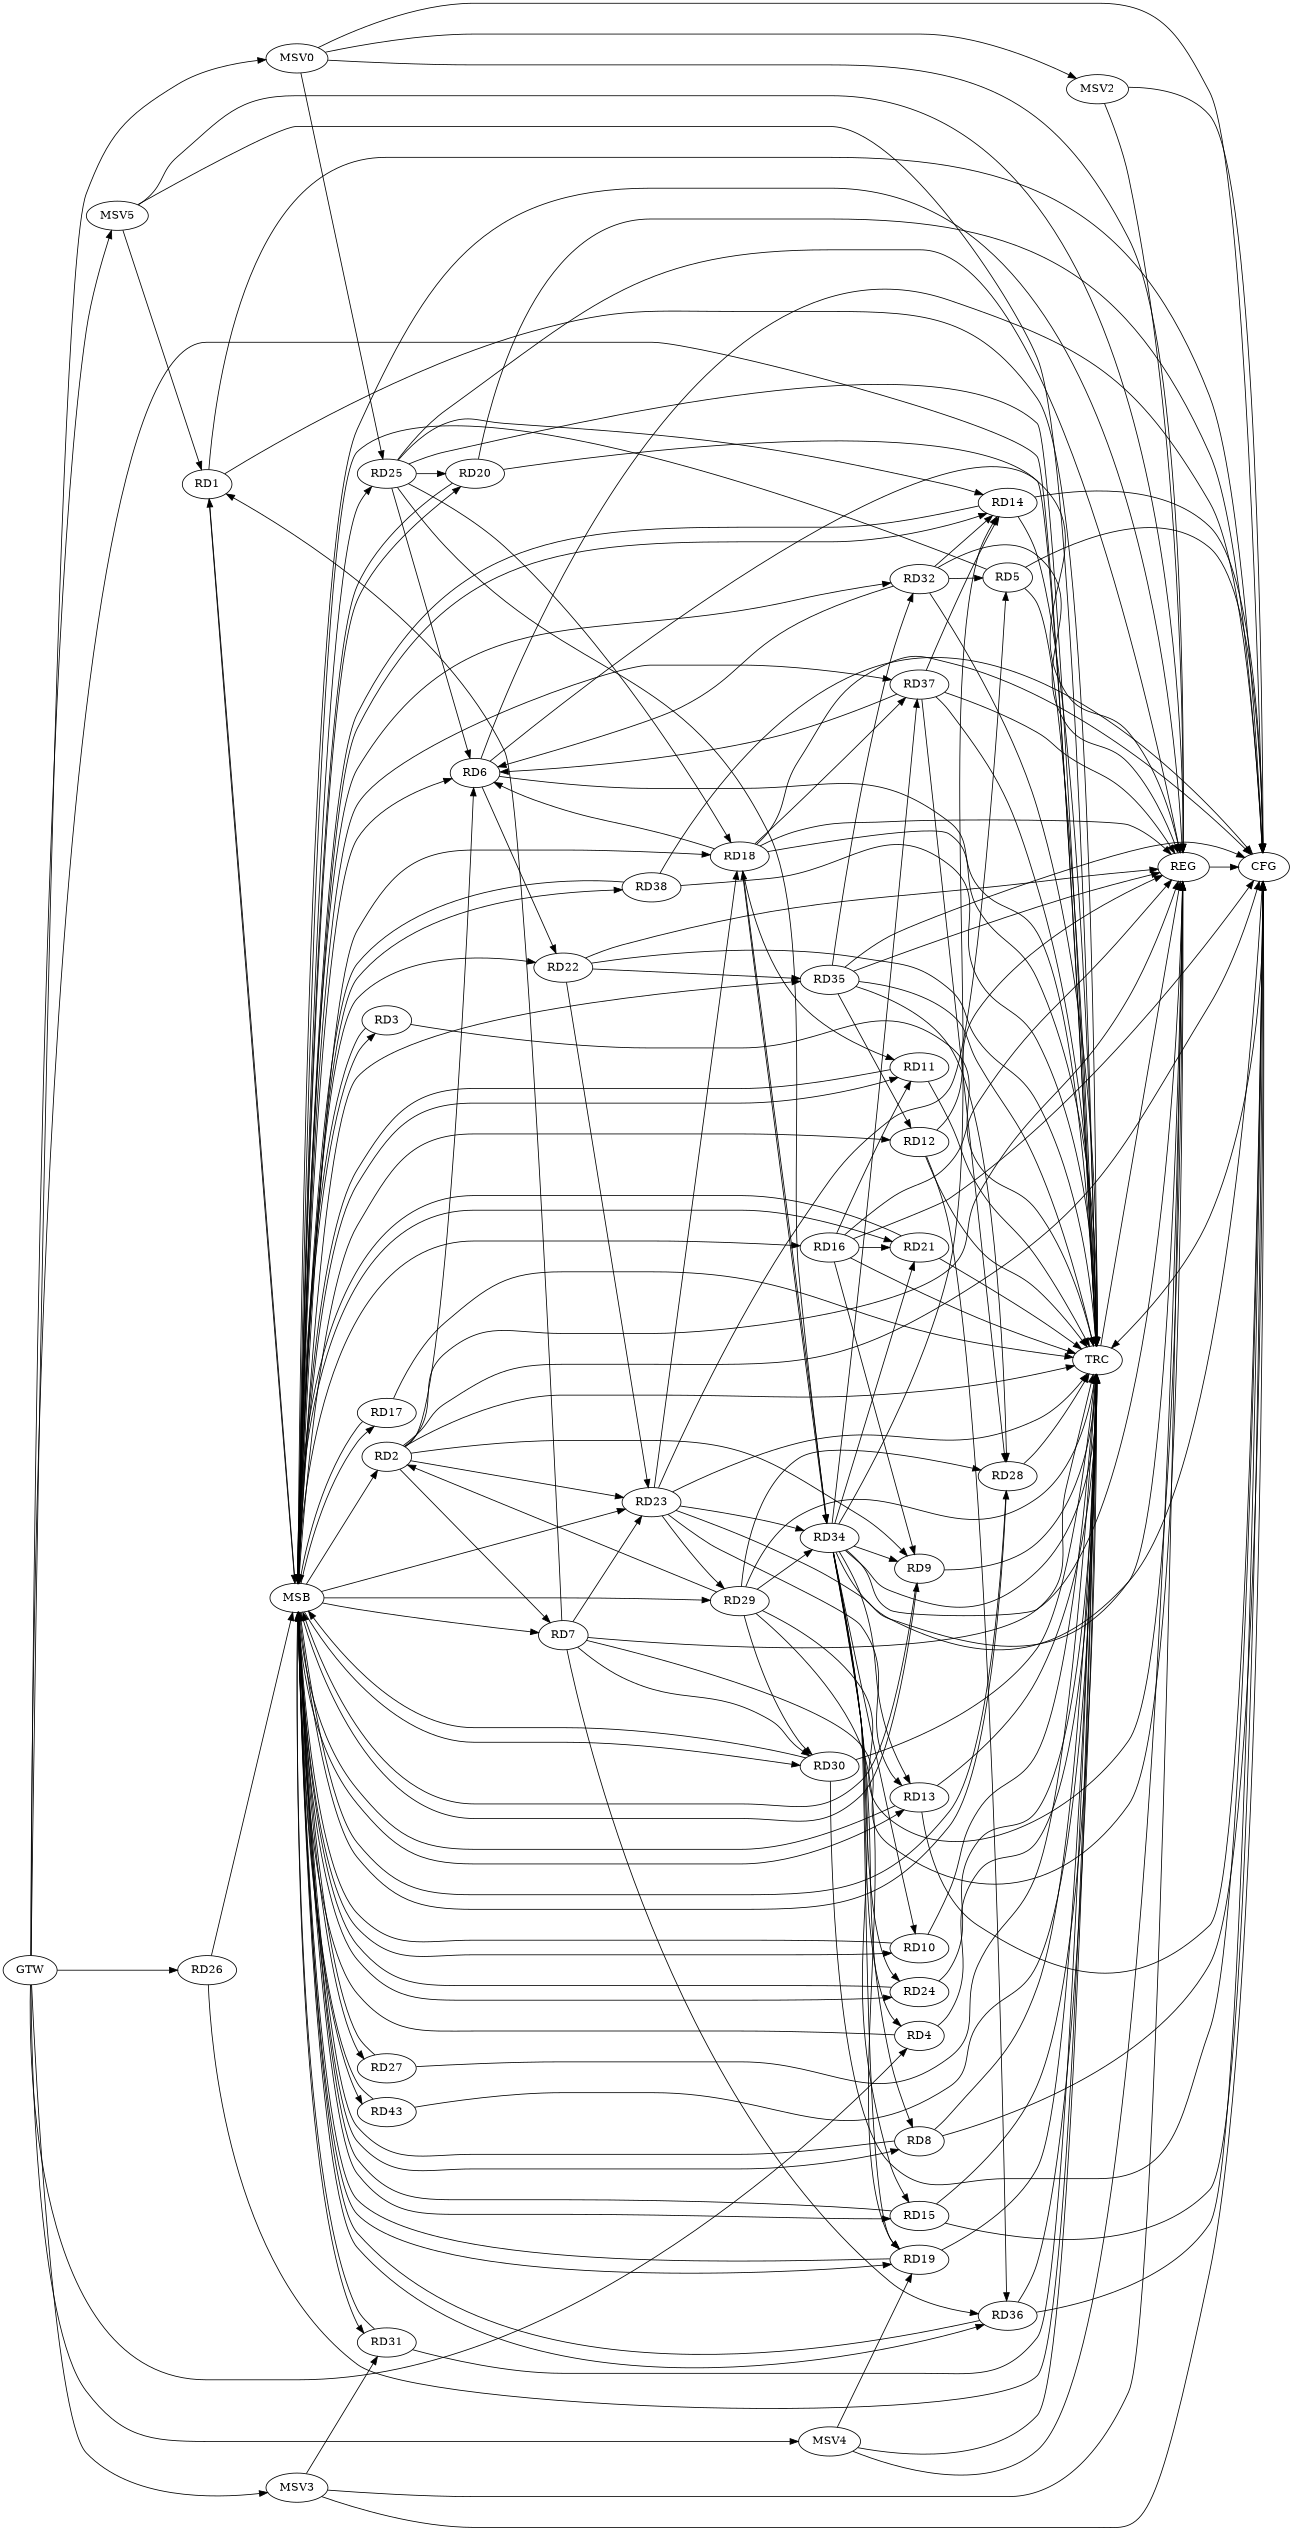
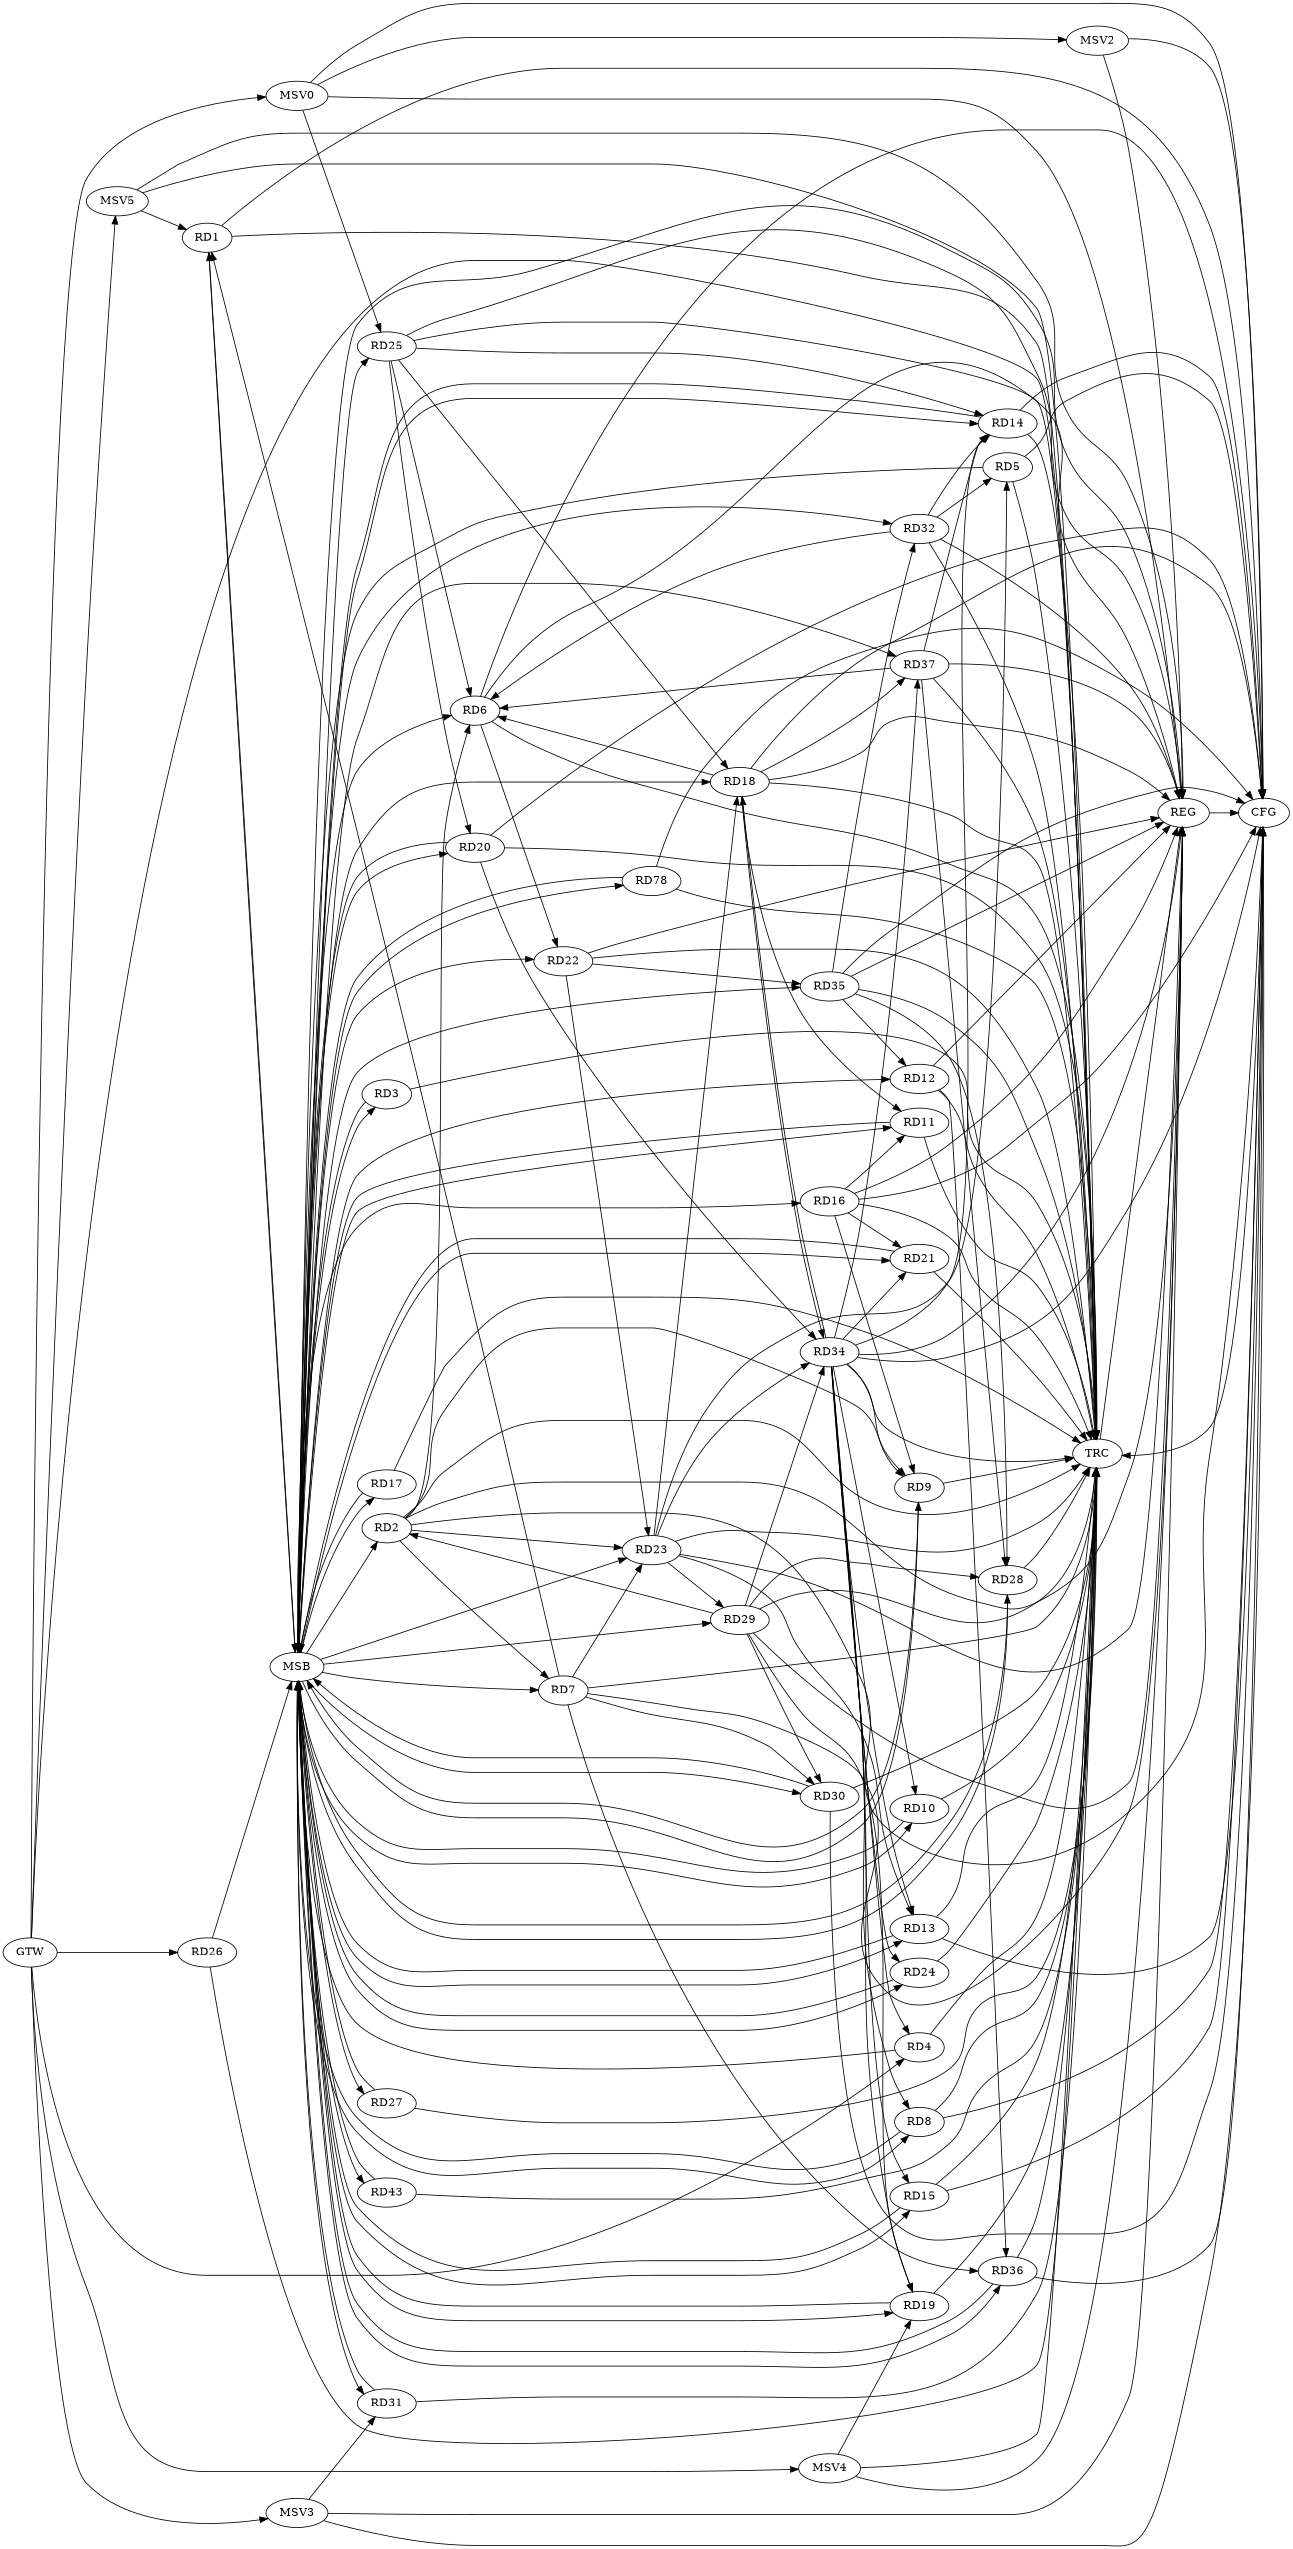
(652, 887) -> (652, 881)
(789, 916) -> (623, 1113)
